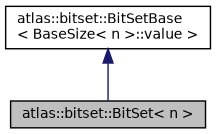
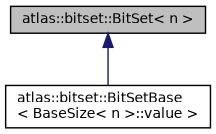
(108, 82) -> (108, 67)
